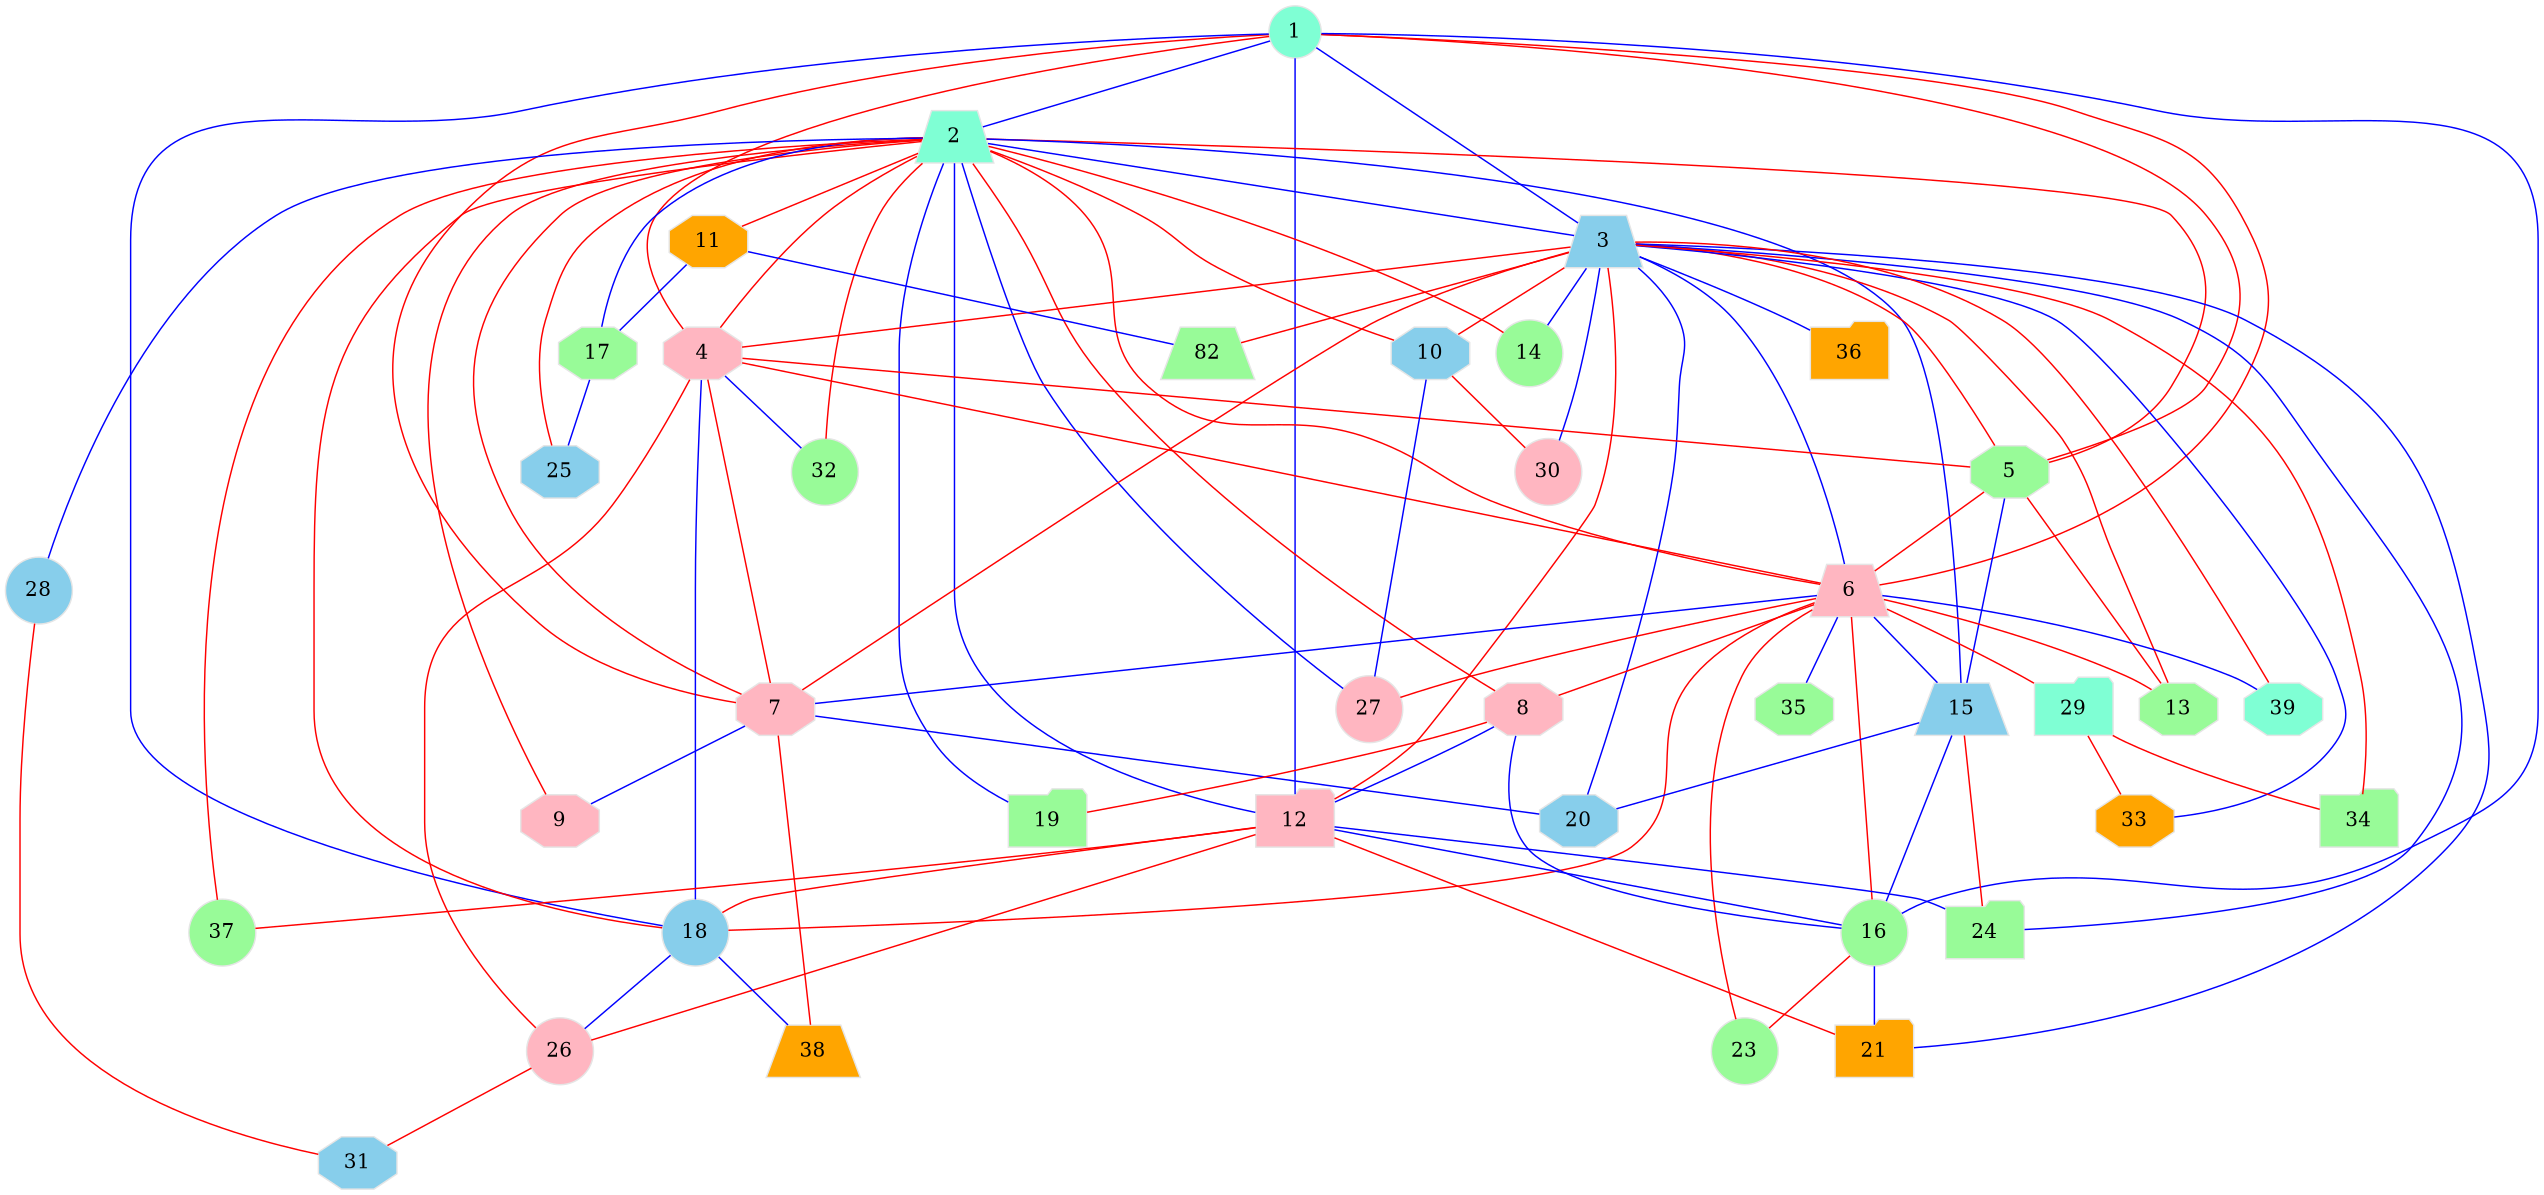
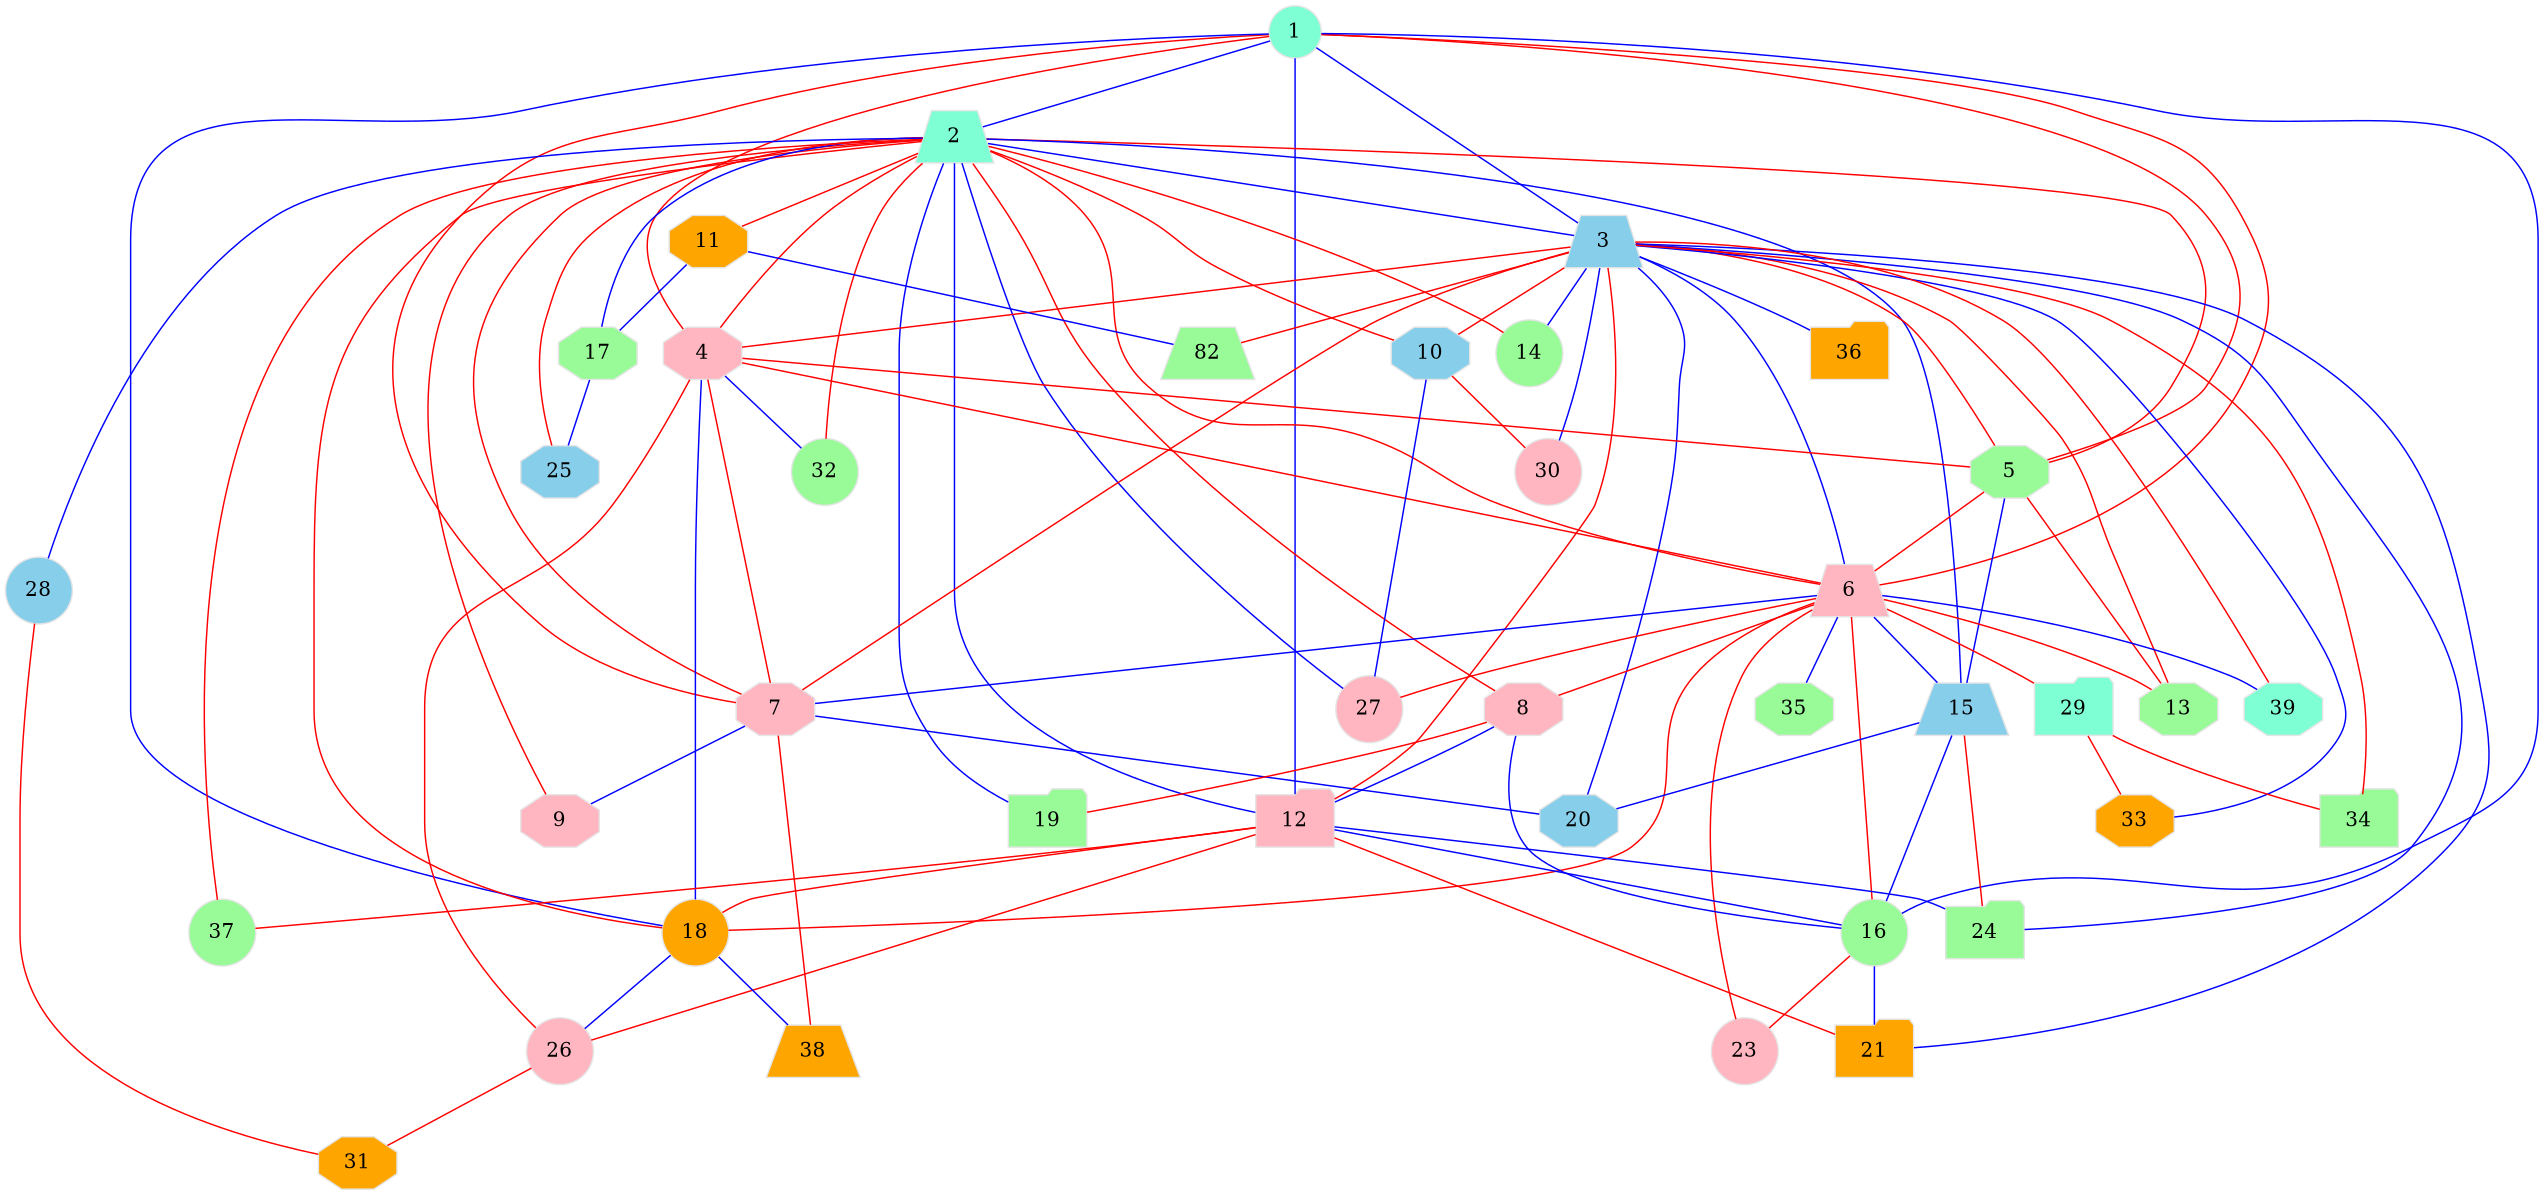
(695, 933) -> (695, 933)
(1745, 1051) -> (1745, 1051)
(358, 1163) -> (358, 1163)
